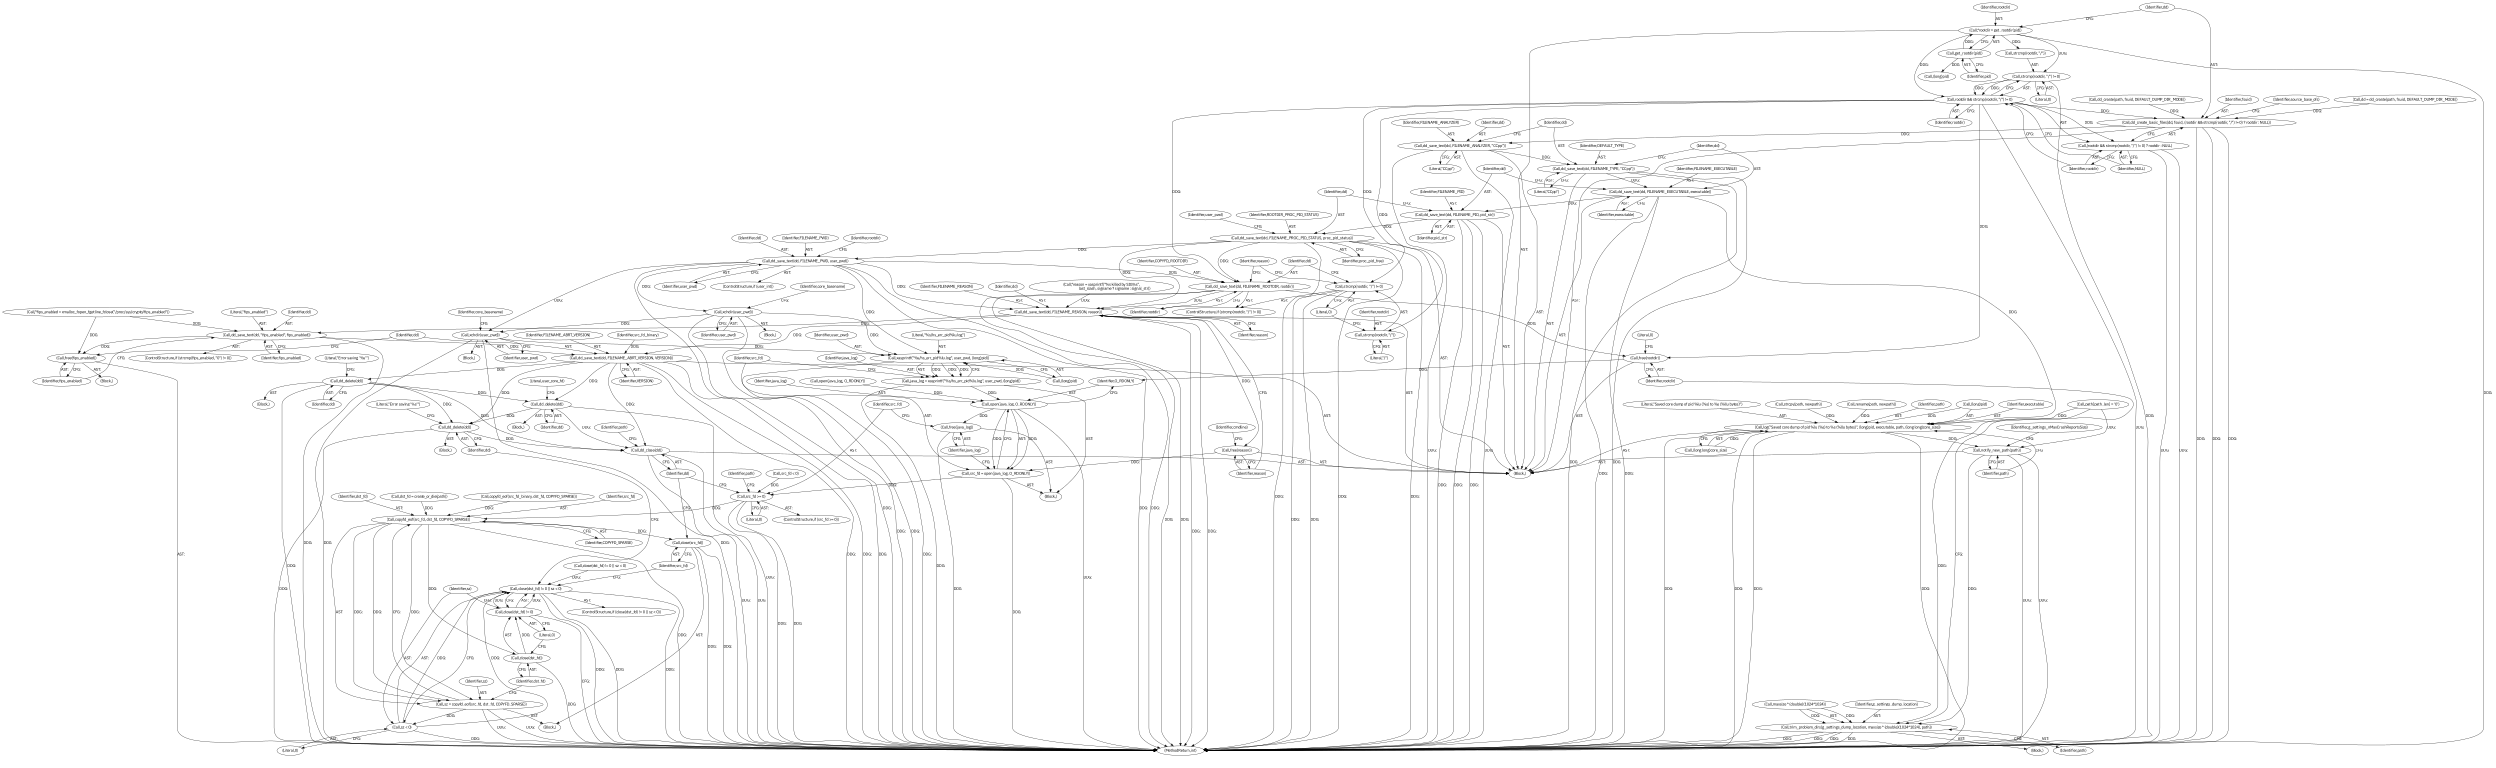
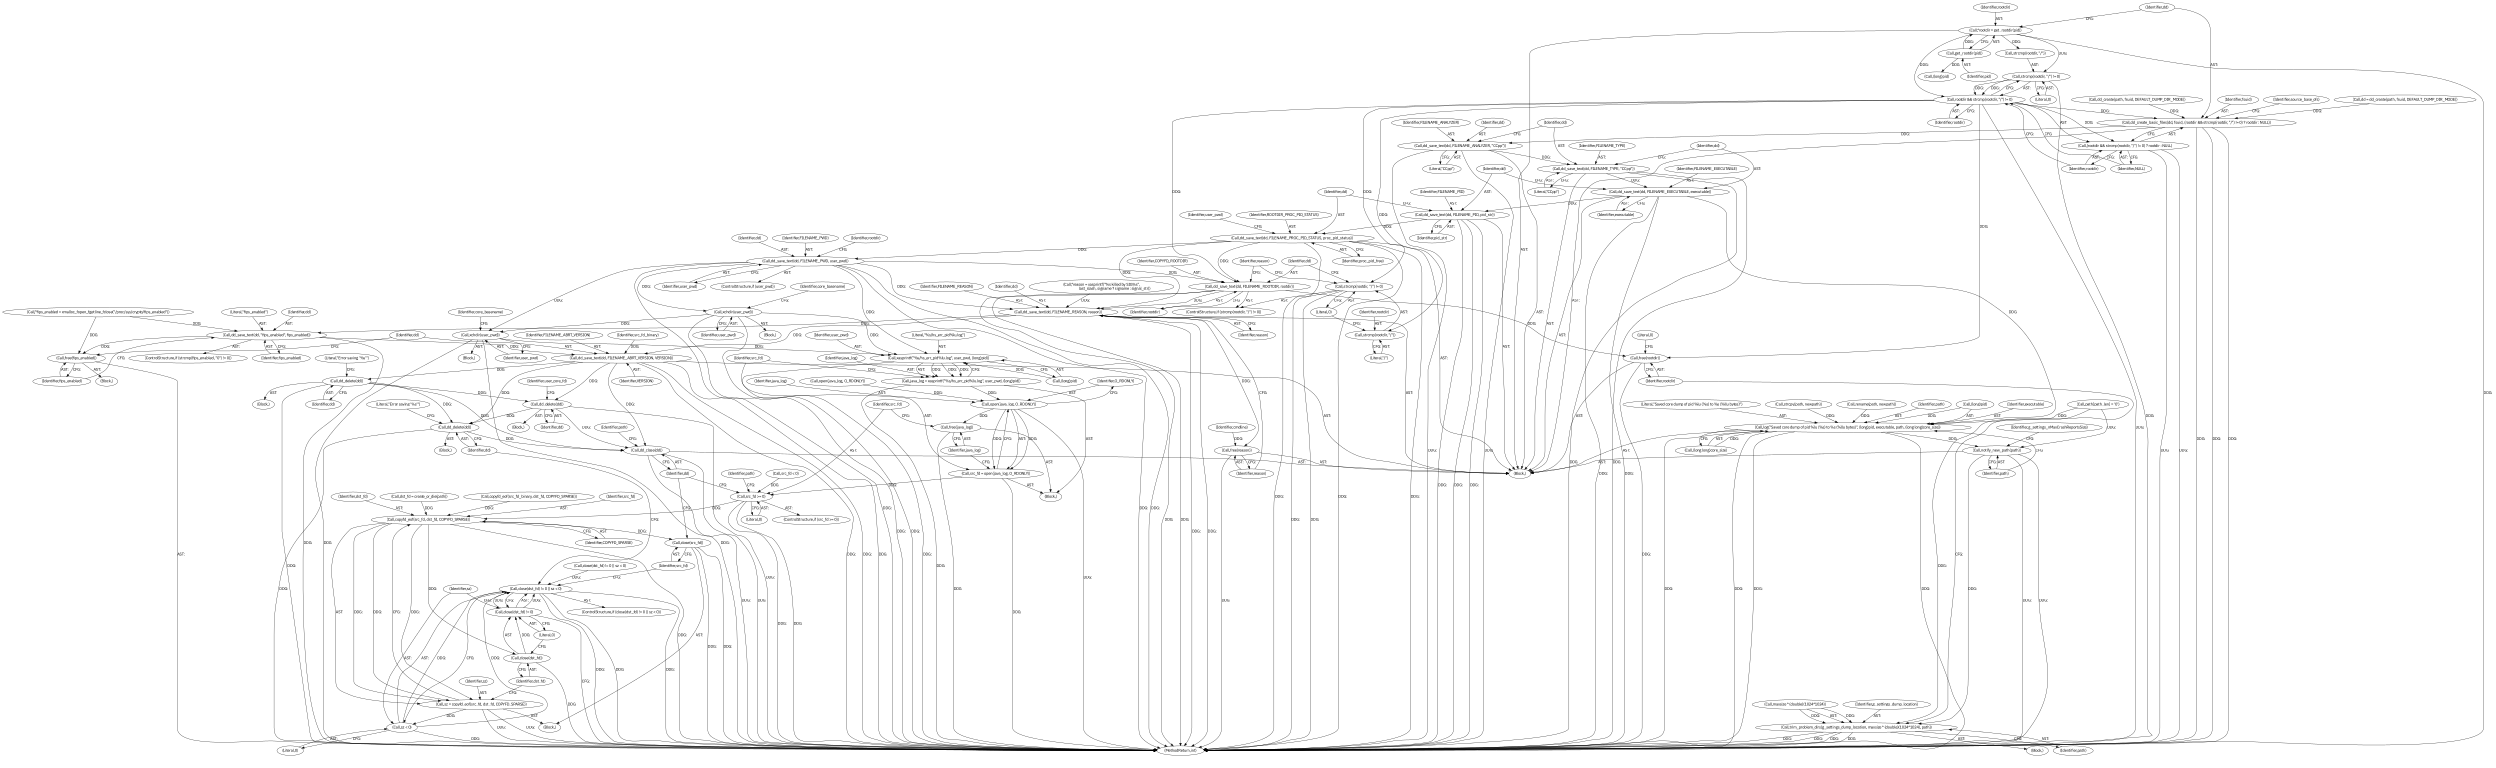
(1973, 63) -> none
(1602, 146) -> (1602, 146)
(1439, 227) -> (1439, 227)
(748, 287) -> (748, 287)
(621, 370) -> none
(1384, 370) -> (1635, 738)
(547, 381) -> (547, 381)
(1239, 439) -> (1239, 439)
(1124, 461) -> (1222, 605)
